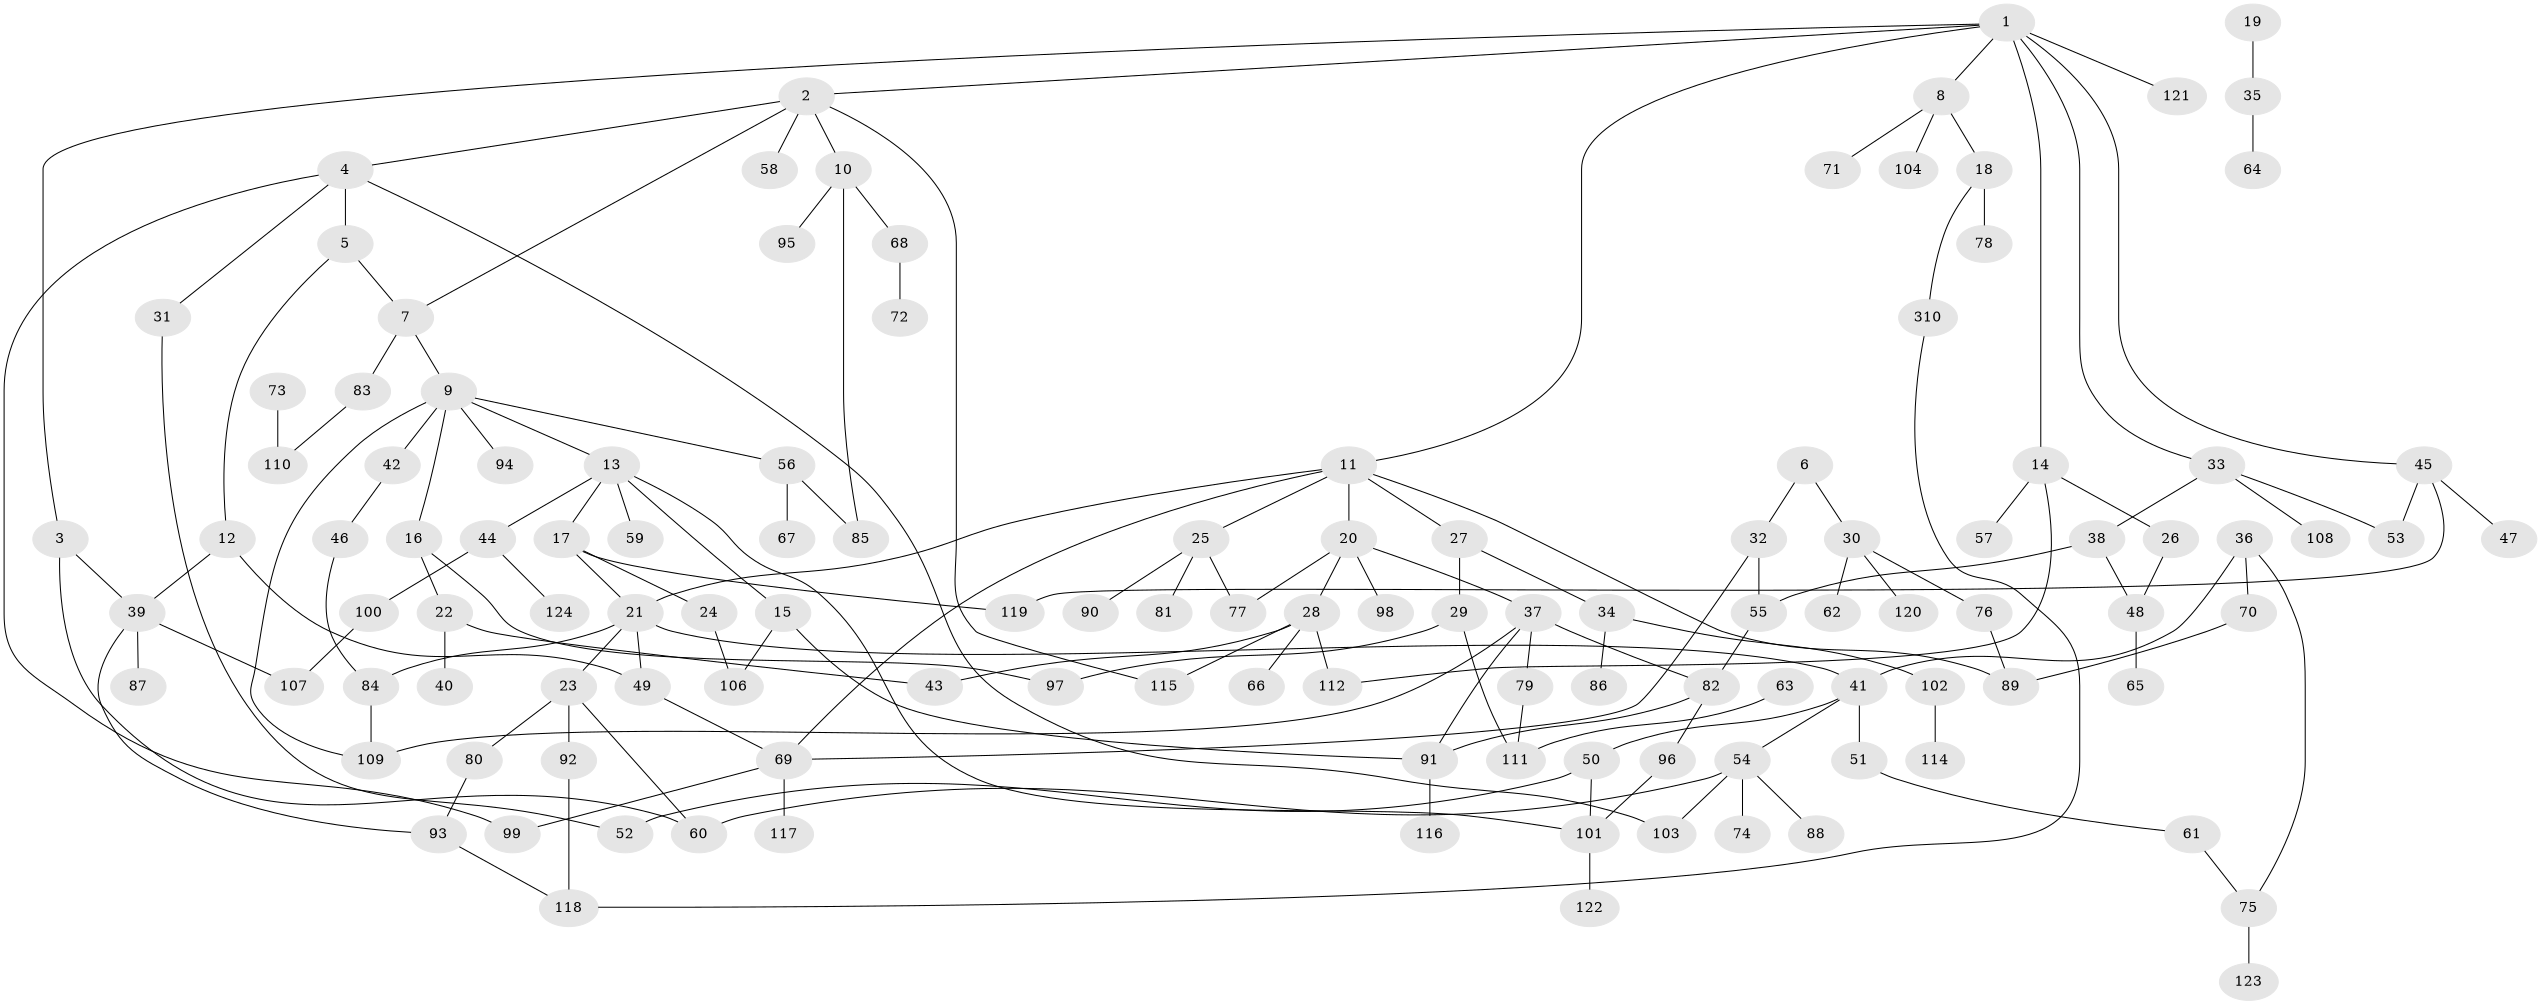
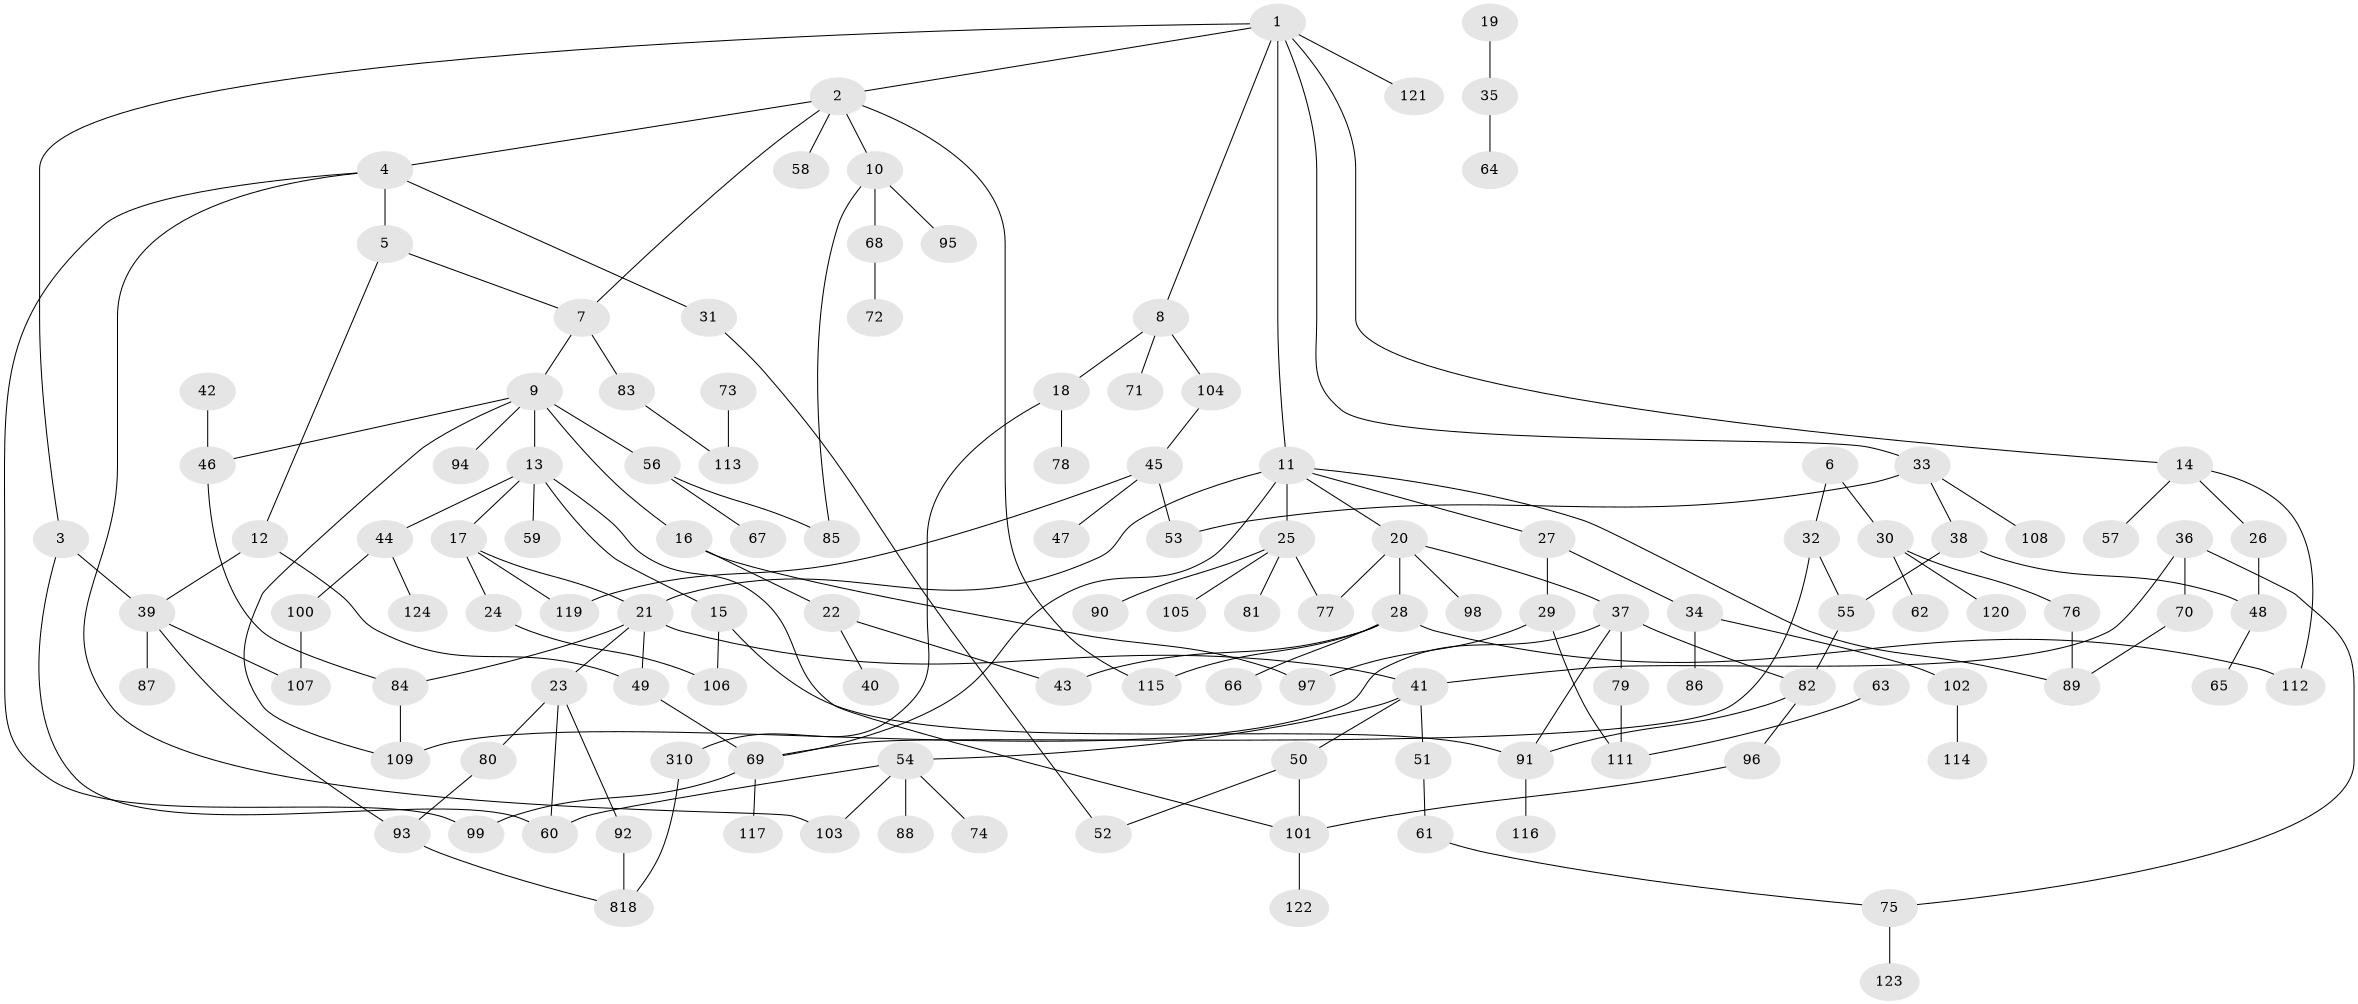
(2121, 331) -> (1183, 428)
(421, 428) -> (371, 428)
(278, 465) -> (728, 465)
none -> (1176, 613)
(569, 908) -> (624, 908)
